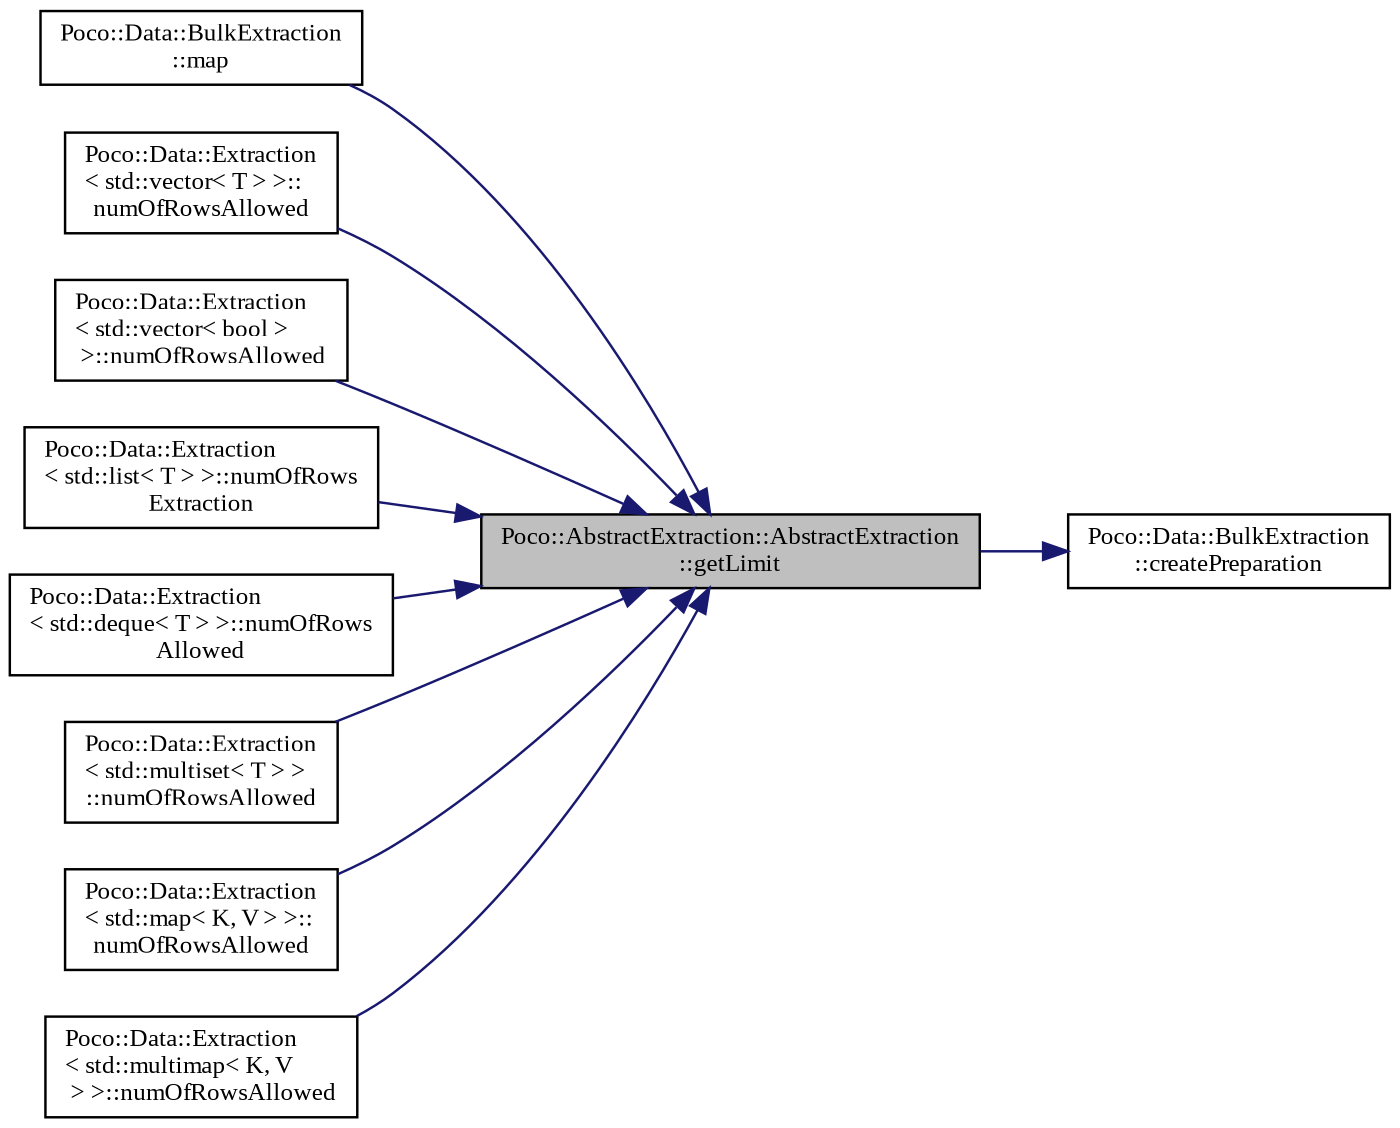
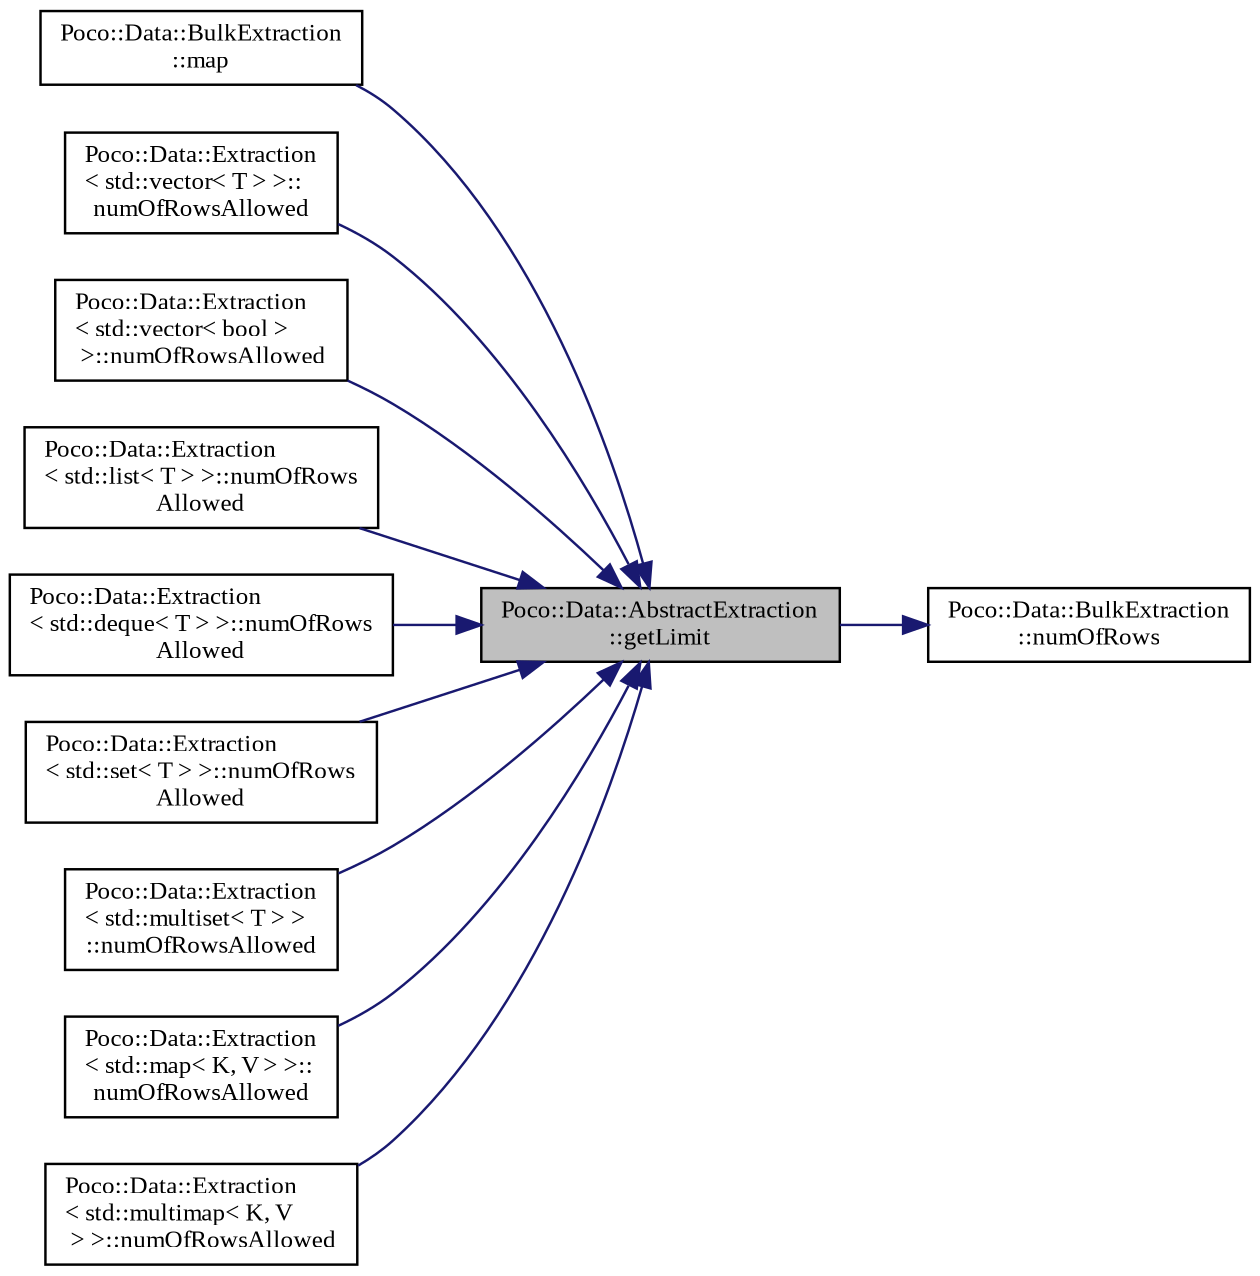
(201, 478) -> (201, 478)
(731, 551) -> (661, 625)
(1229, 551) -> (1089, 625)
none -> (201, 772)
